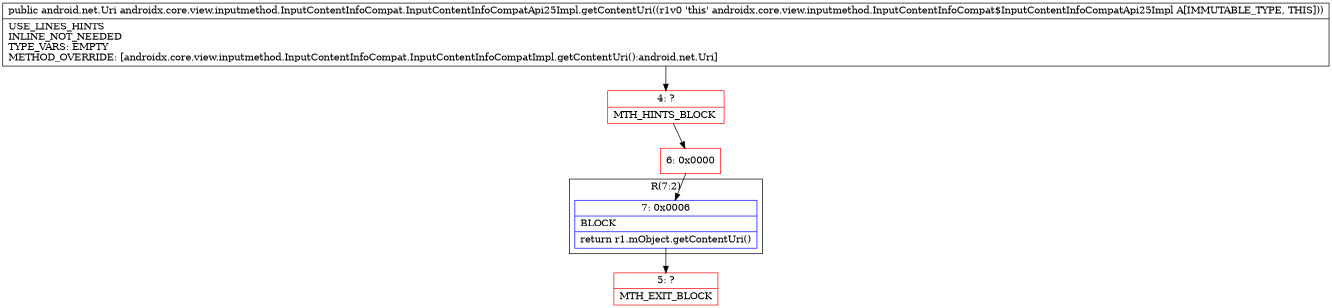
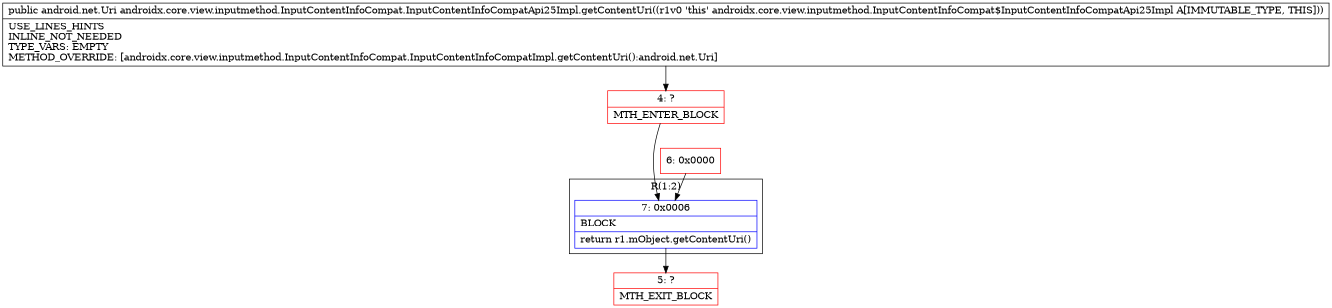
(664, 115) -> (666, 115)
(678, 133) -> (653, 158)
(666, 187) -> (666, 187)
